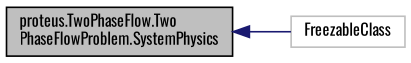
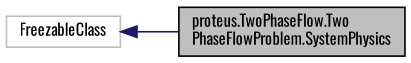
(270, 32) -> (158, 32)
